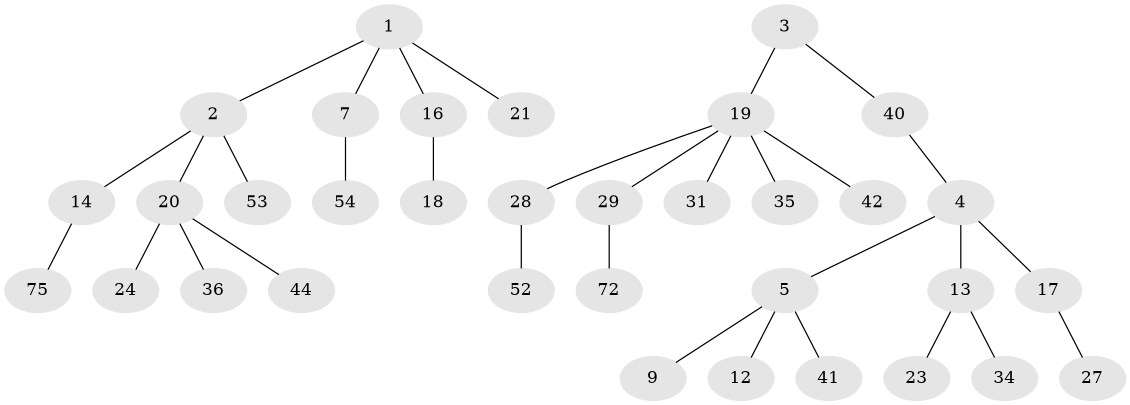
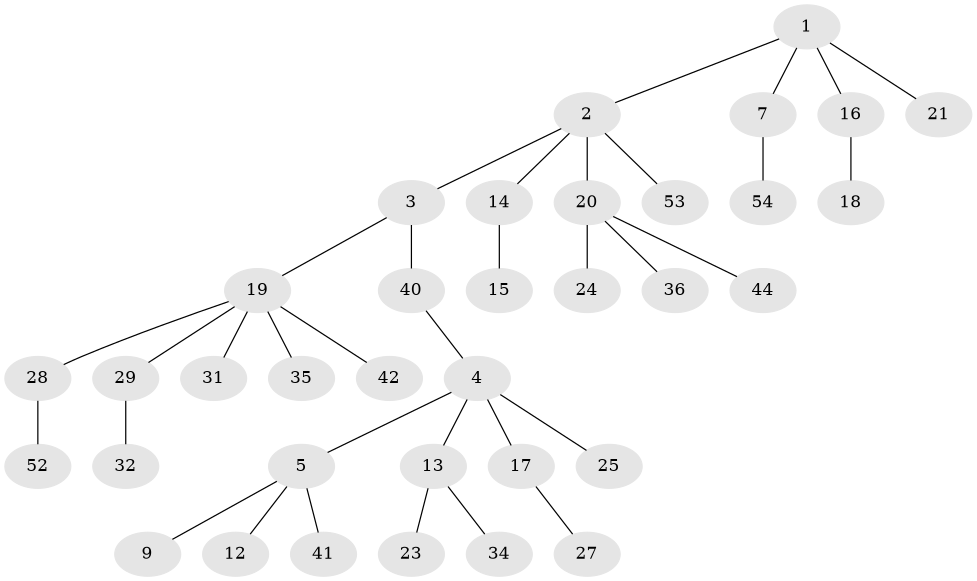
none -> (499, 159)
(38, 291) -> (499, 291)
(609, 291) -> (126, 466)
none -> (609, 466)
